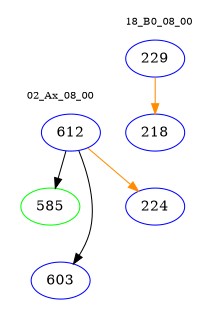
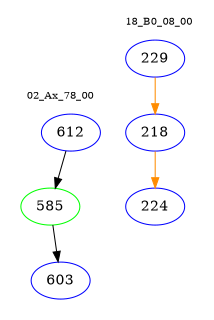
(61, 96) -> (61, 96)
(102, 160) -> (155, 165)
(92, 203) -> (55, 238)
